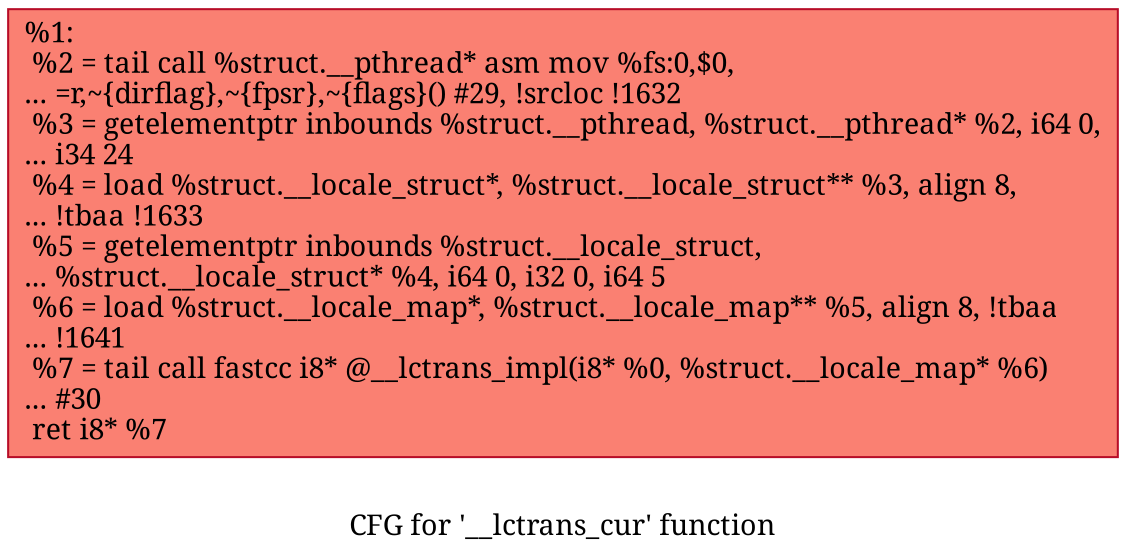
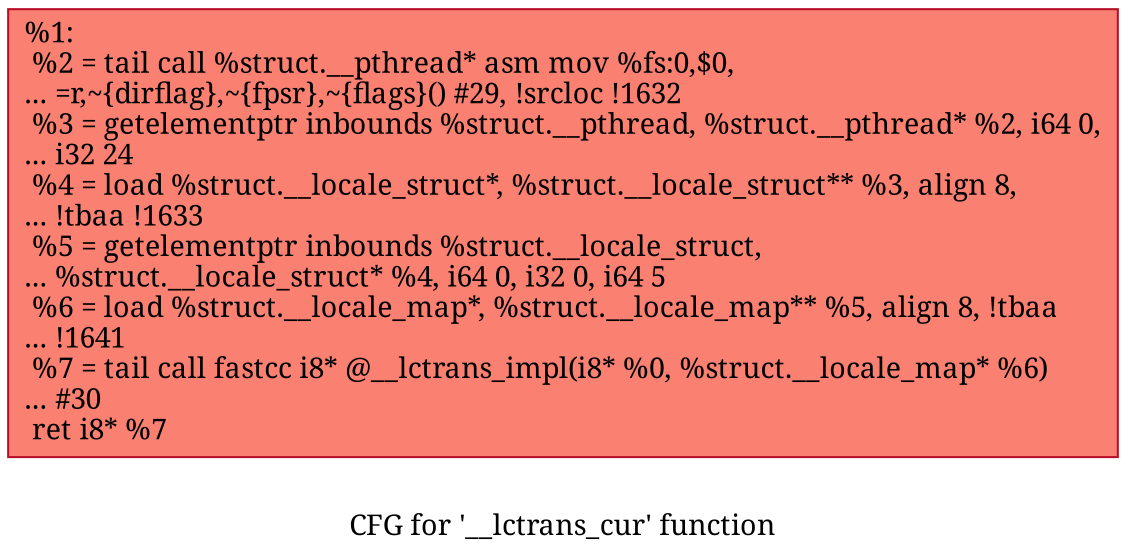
(79, 156) -> (79, 156)
